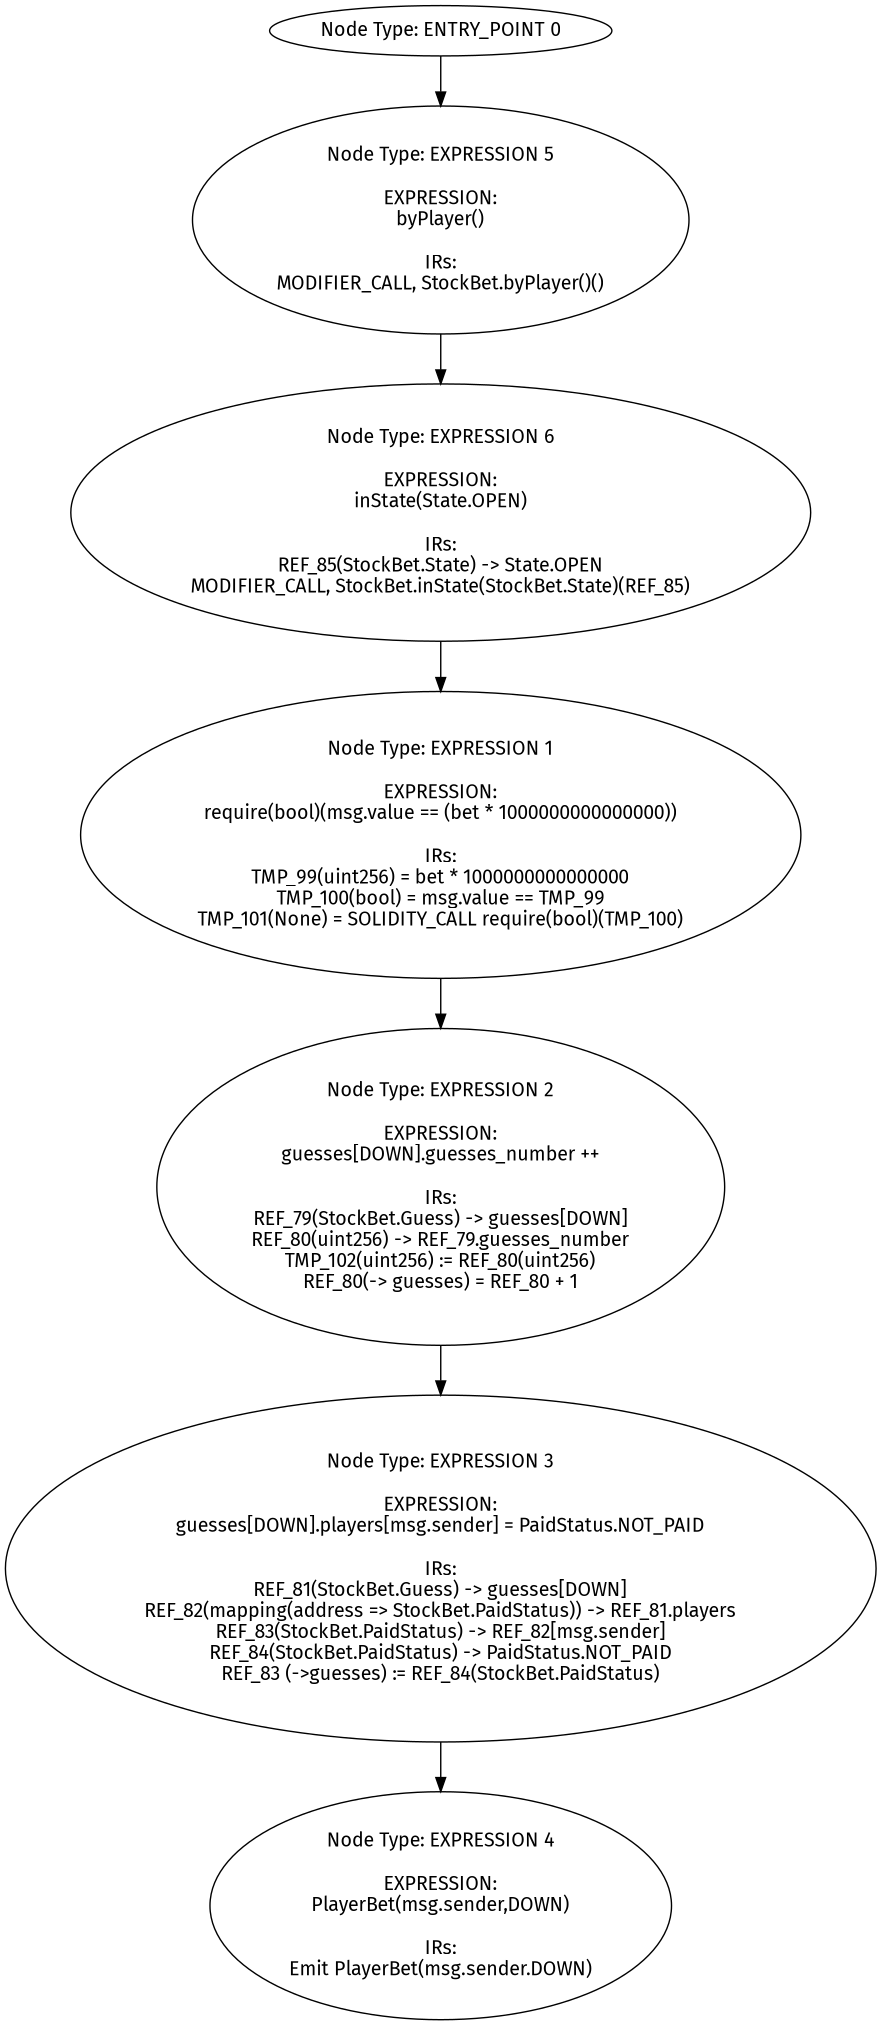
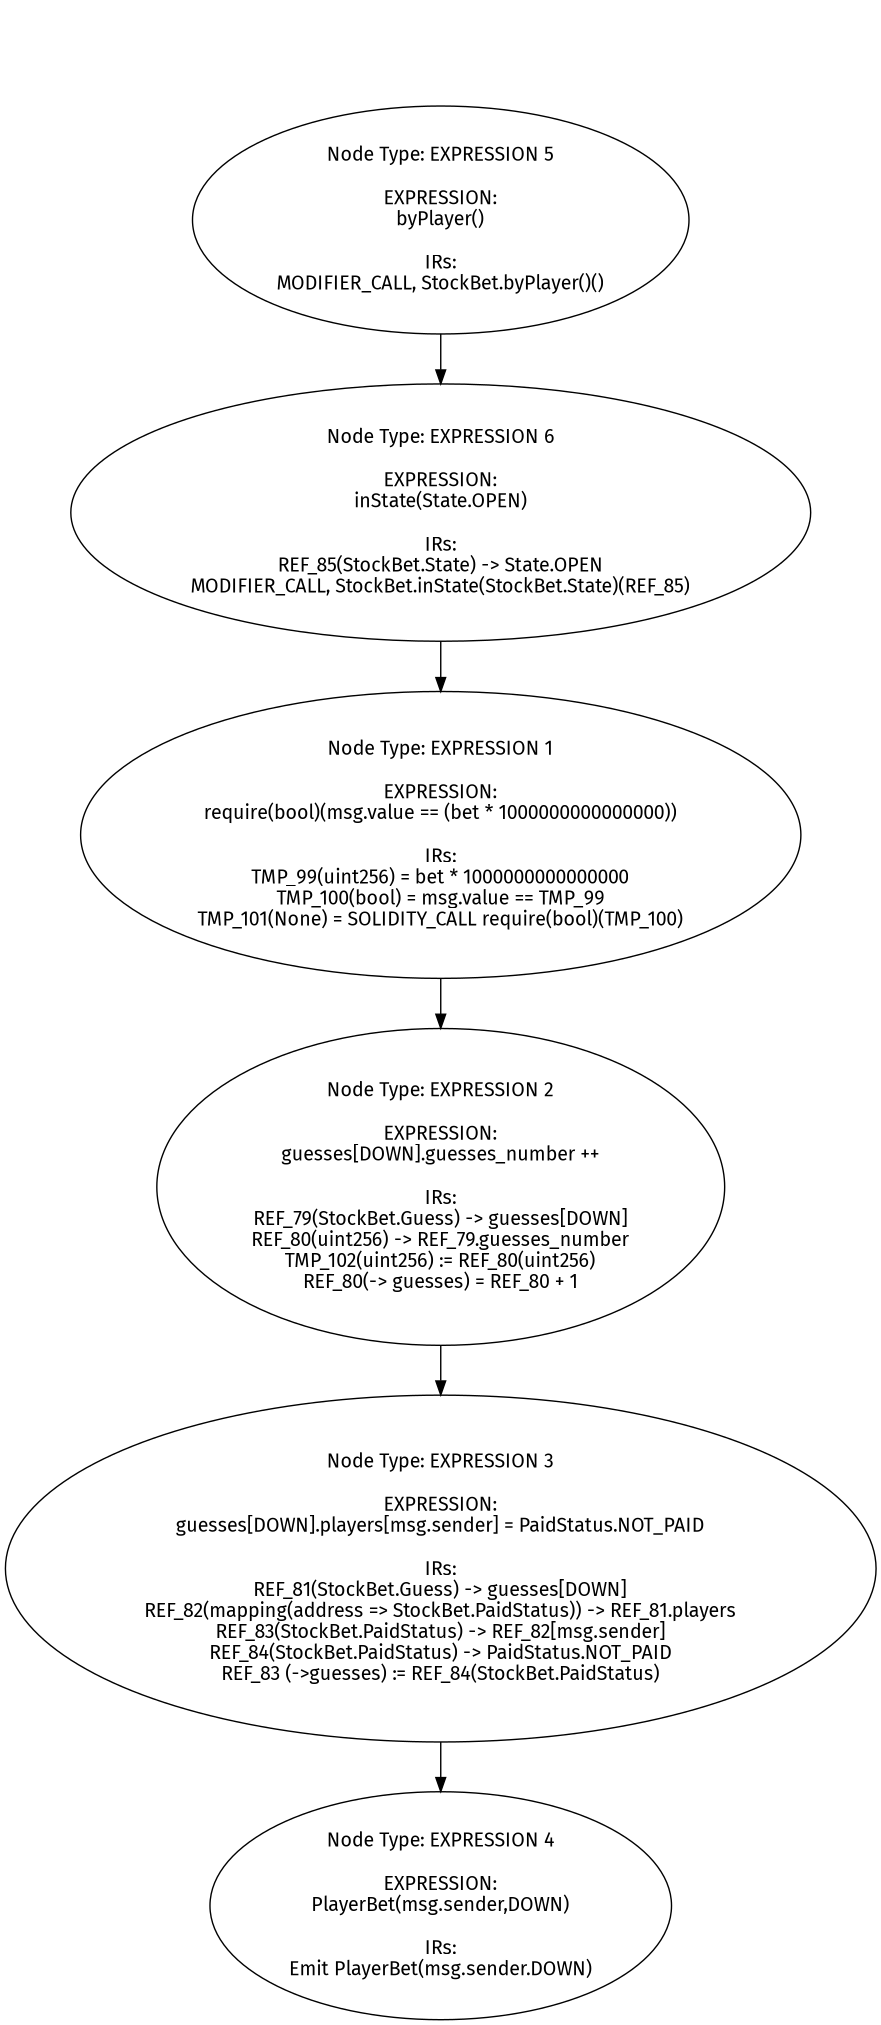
(441, 31) -> none
